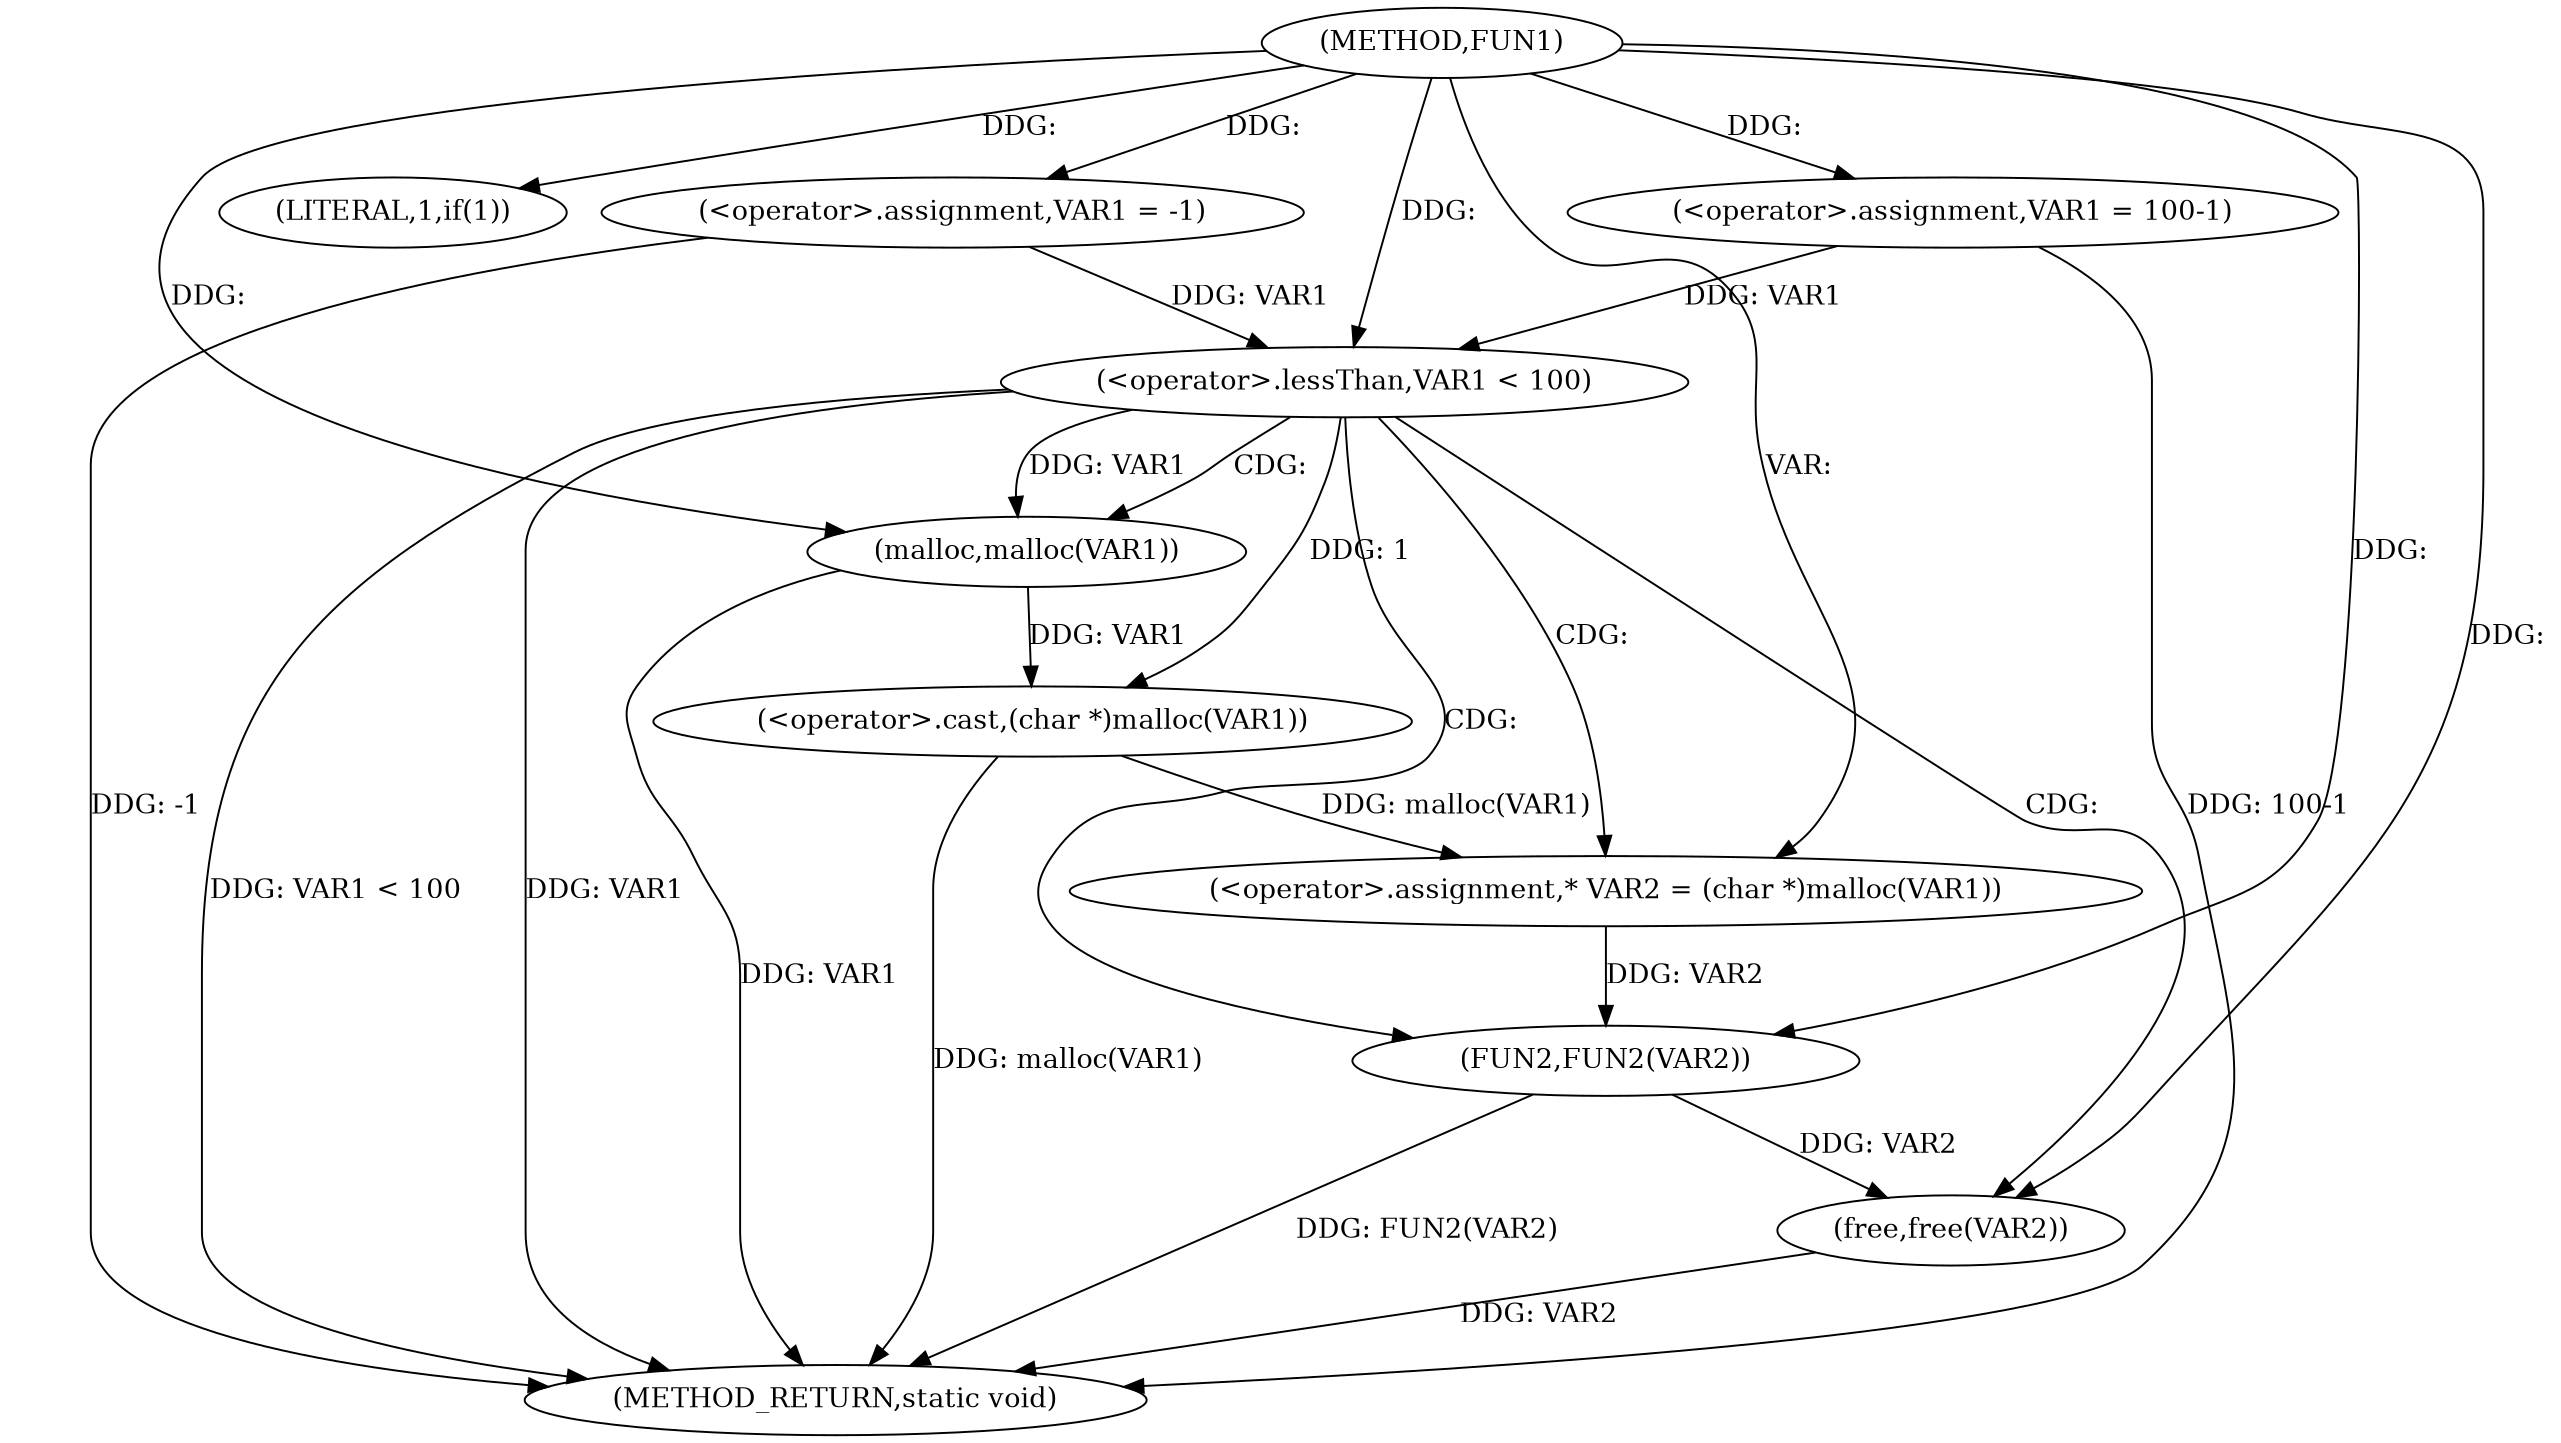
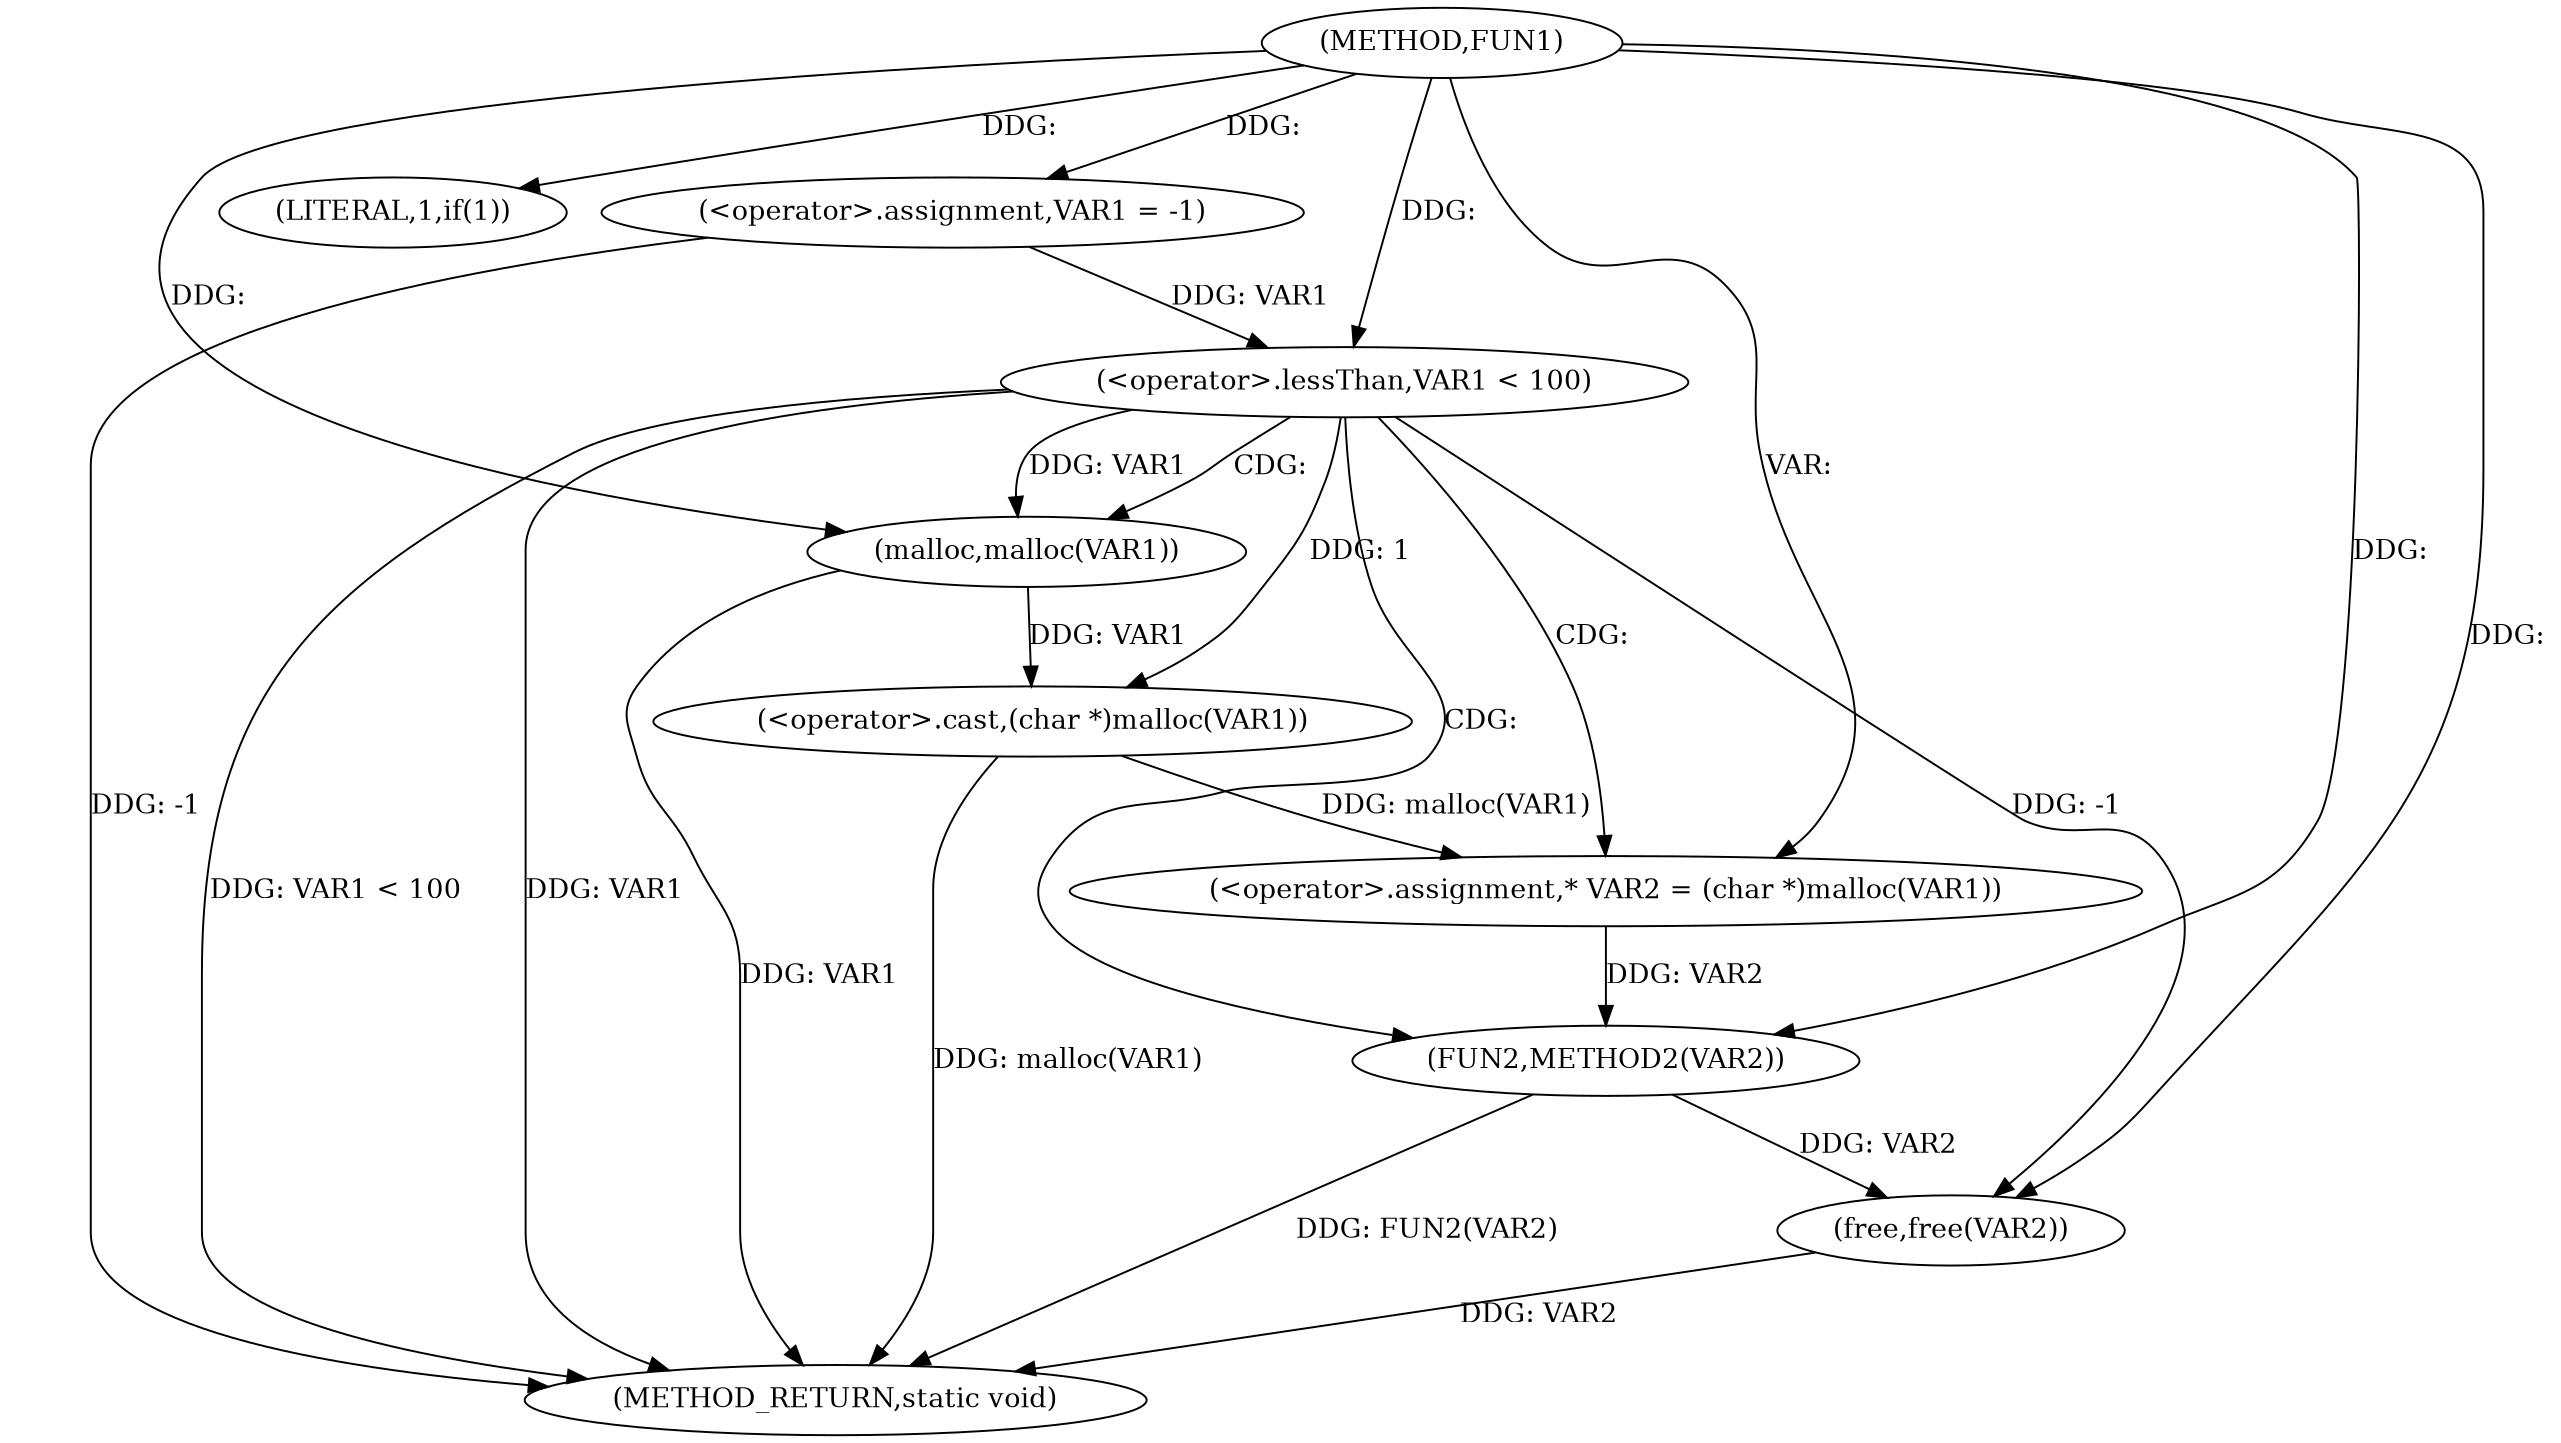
(1953, 213) -> none
(2067, 806) -> (2067, 806)
(1606, 1061) -> (1606, 1061)
